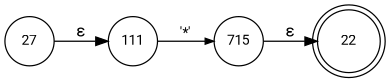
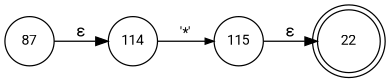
(30, 41) -> (30, 41)
(133, 41) -> (133, 41)
(239, 41) -> (239, 41)
